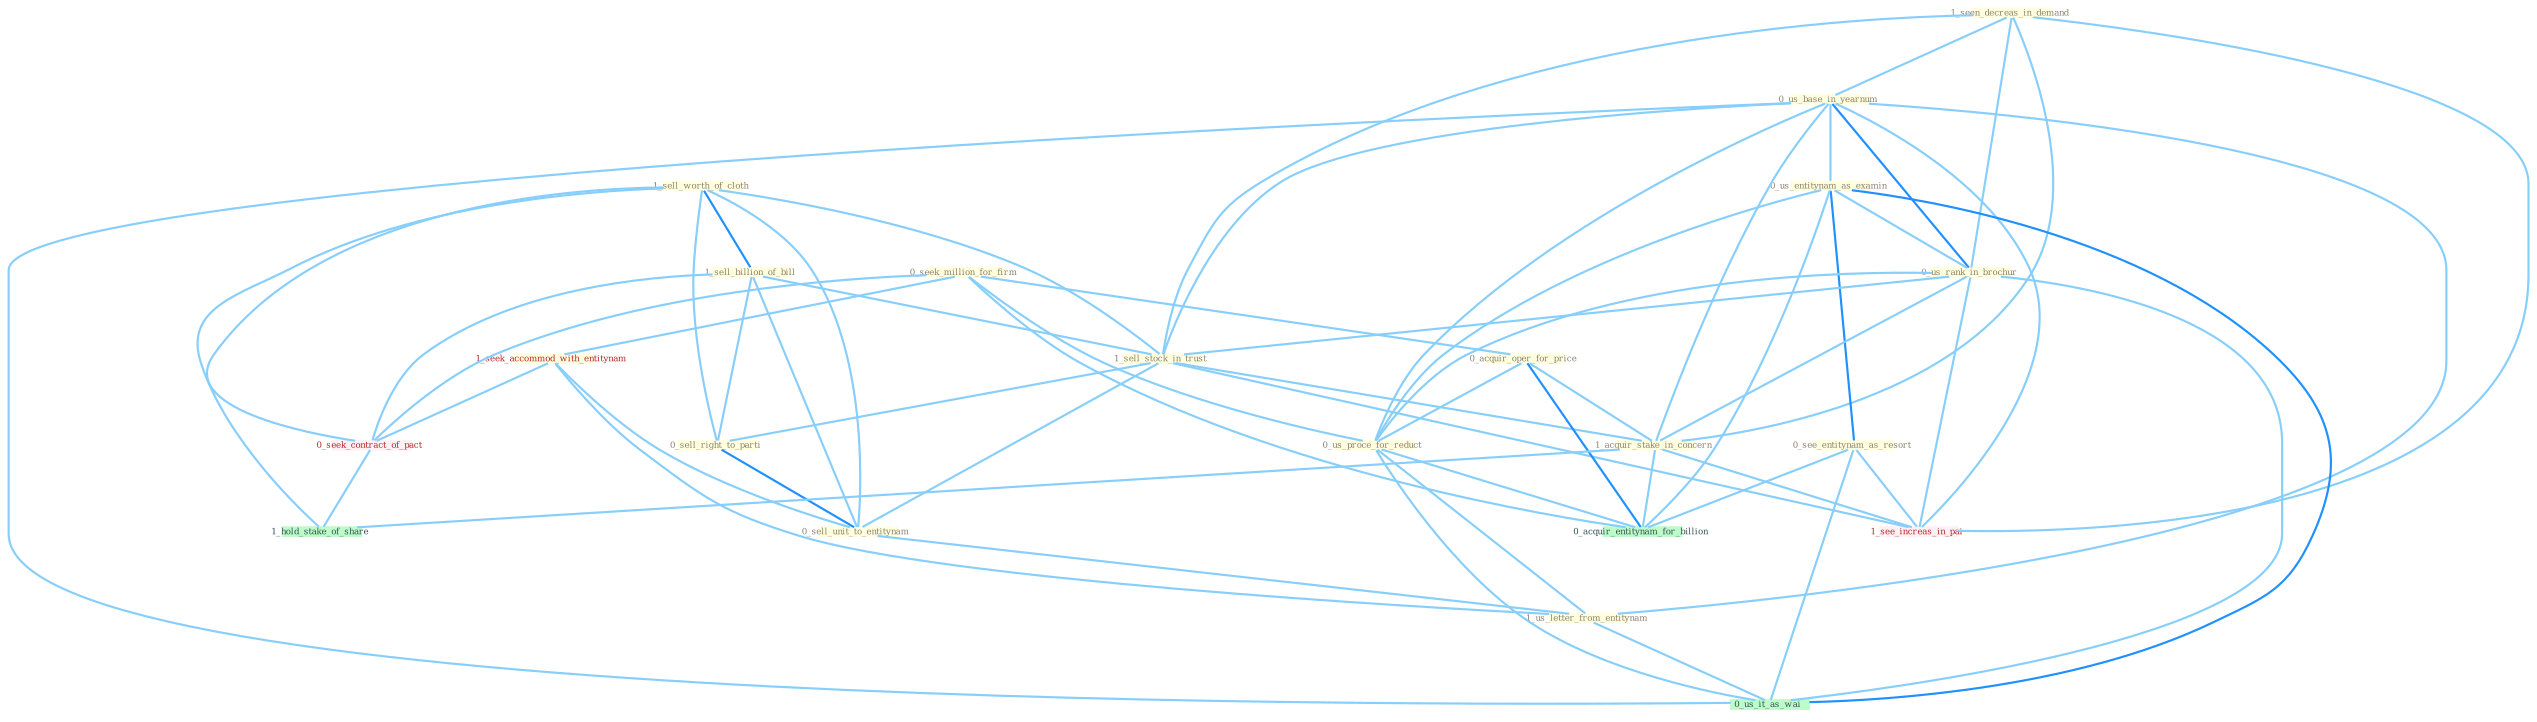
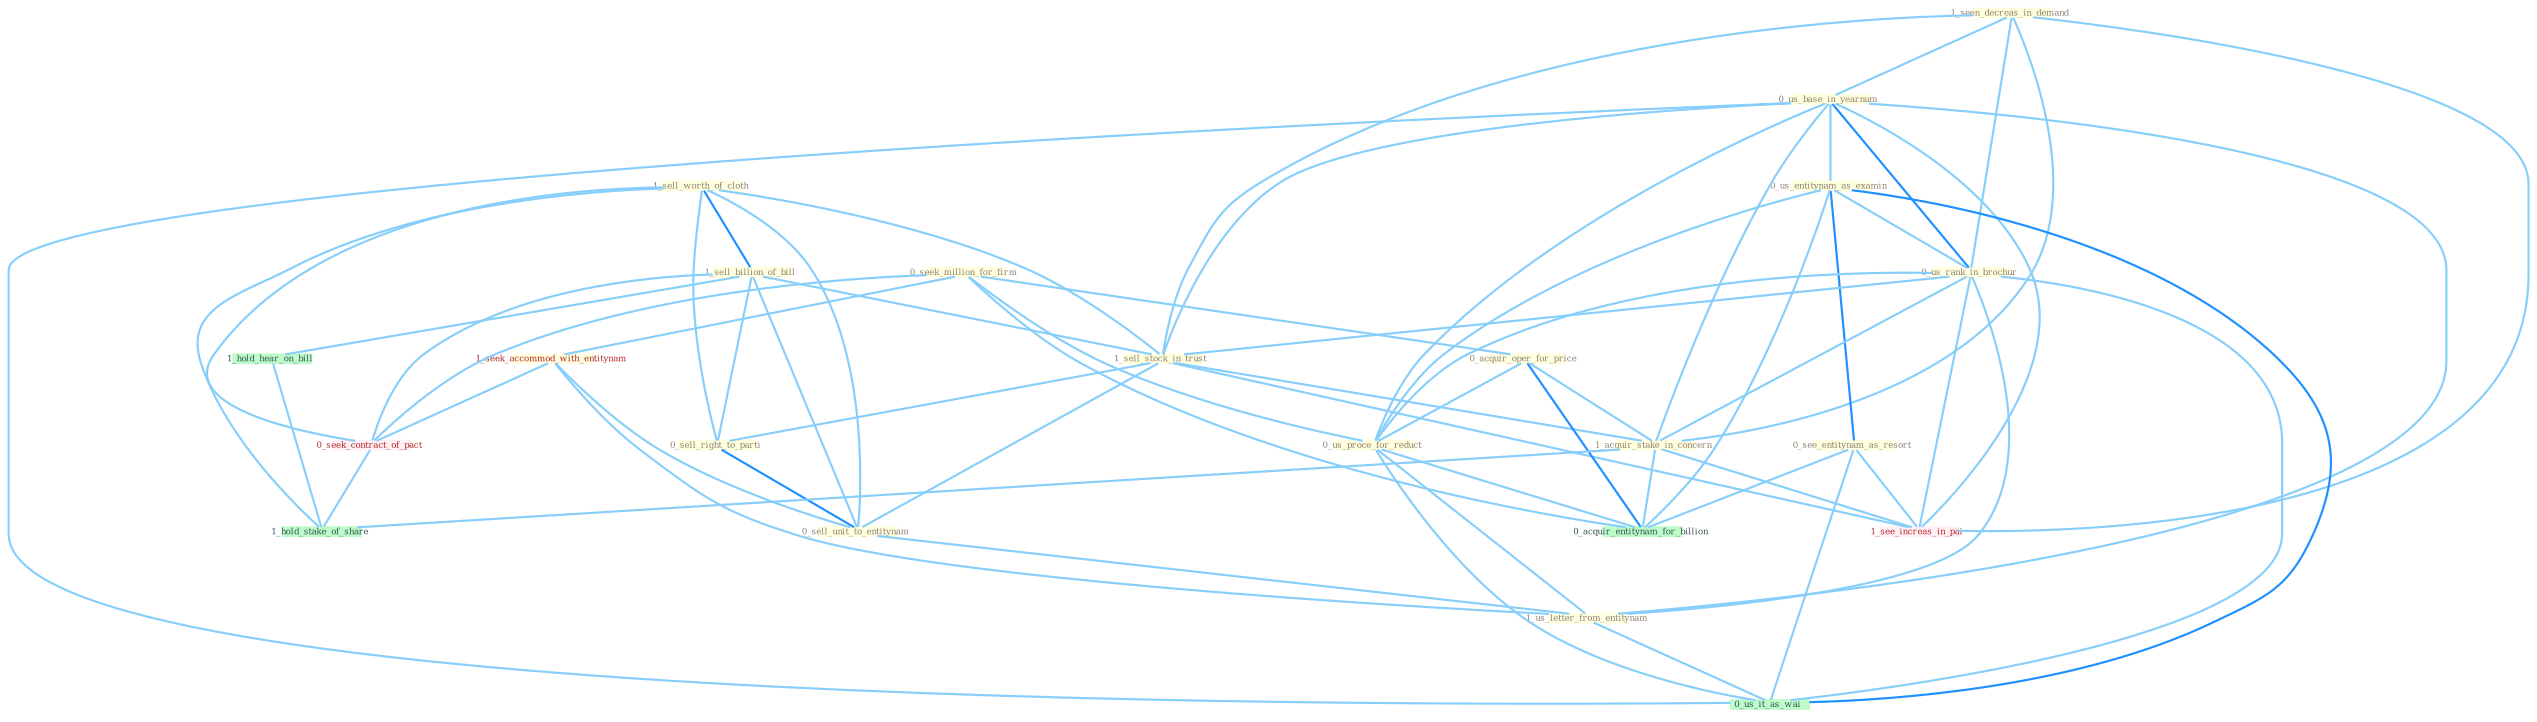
none -> (272, 359)
none -> (1939, 560)
